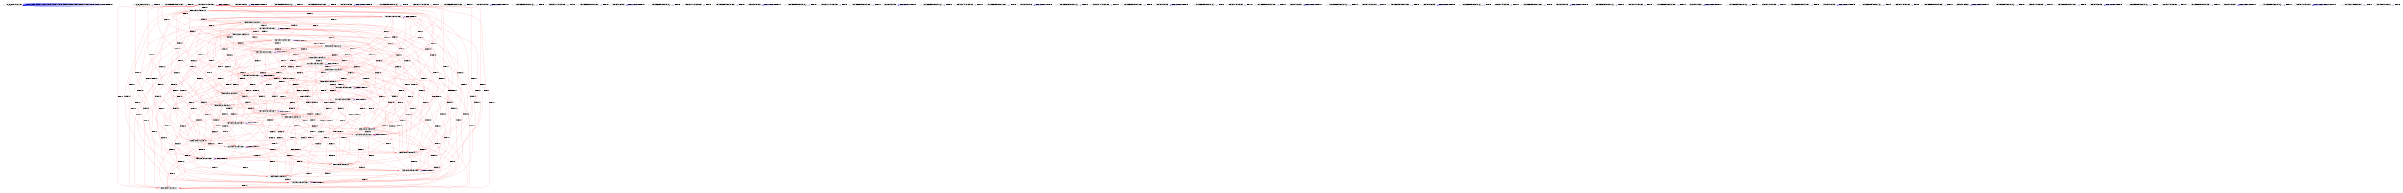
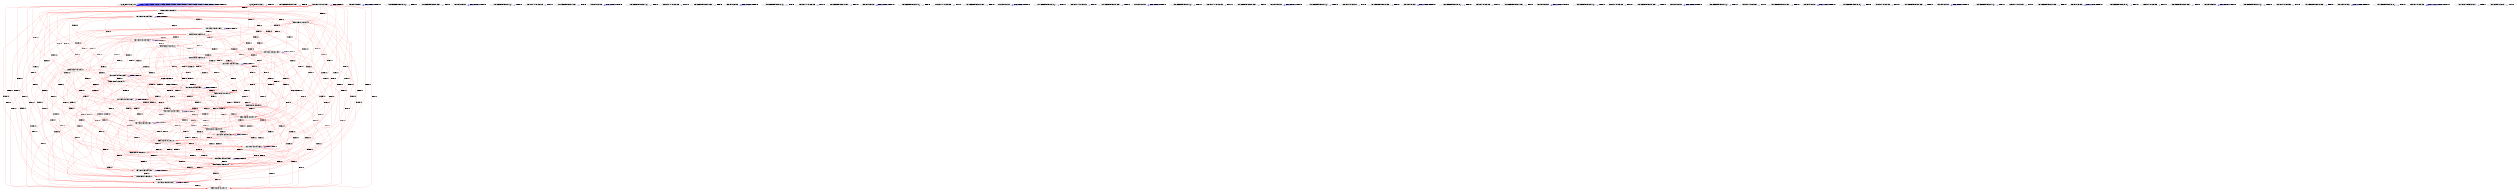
(318, 42) -> (197, 46)
(302, 98) -> none
(288, 179) -> (159, 179)
